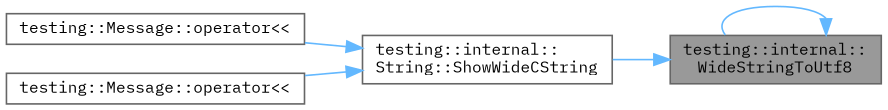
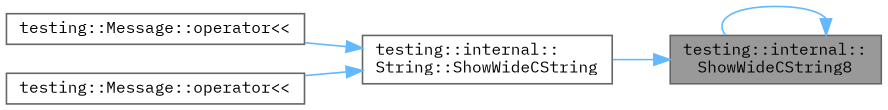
(776, 60) -> (776, 60)
